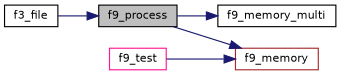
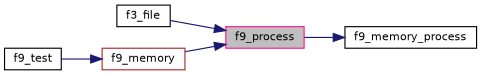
(138, 16) -> (265, 37)
(277, 16) -> (411, 37)
(202, 36) -> (200, 49)
(138, 59) -> (33, 59)
